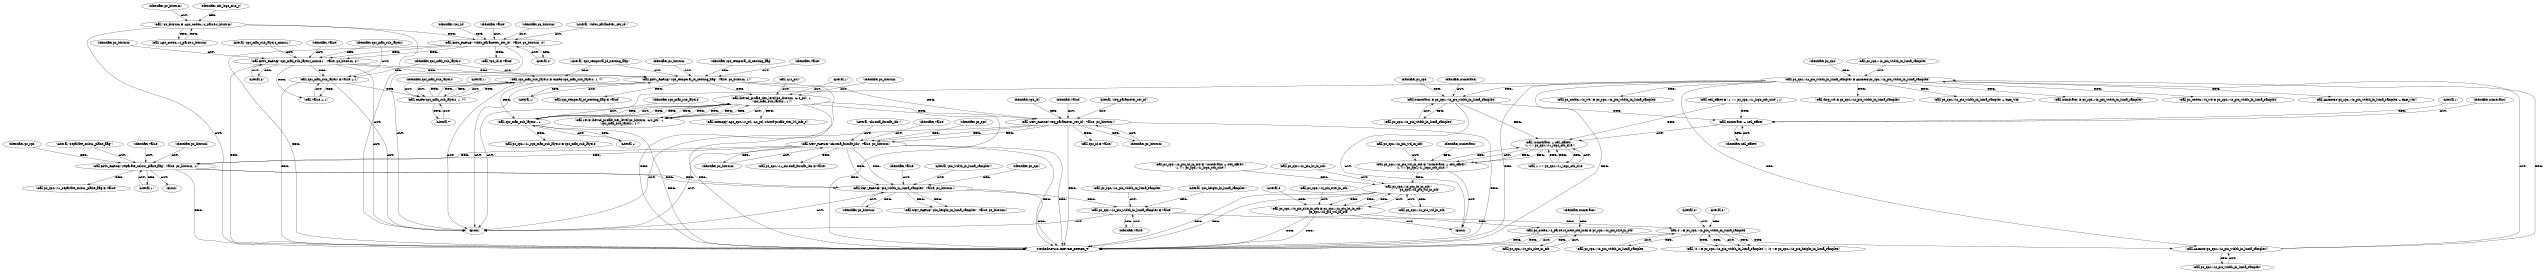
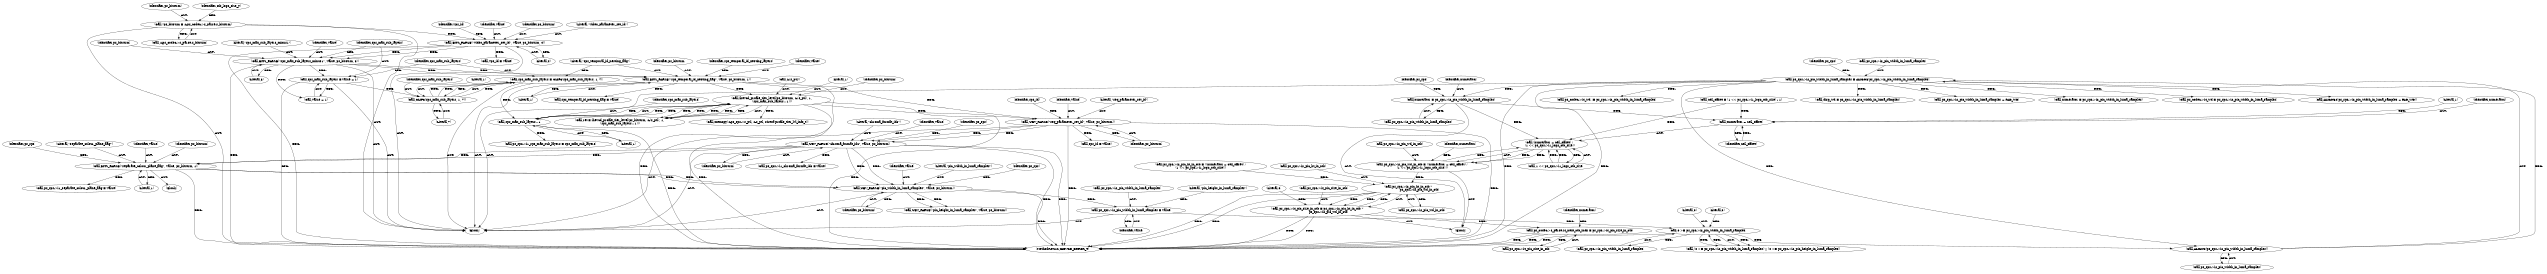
(194, 34) -> (194, 34)
(741, 61) -> (741, 61)
(1747, 133) -> (1747, 133)
(286, 166) -> (286, 166)
(1547, 240) -> (1547, 240)
